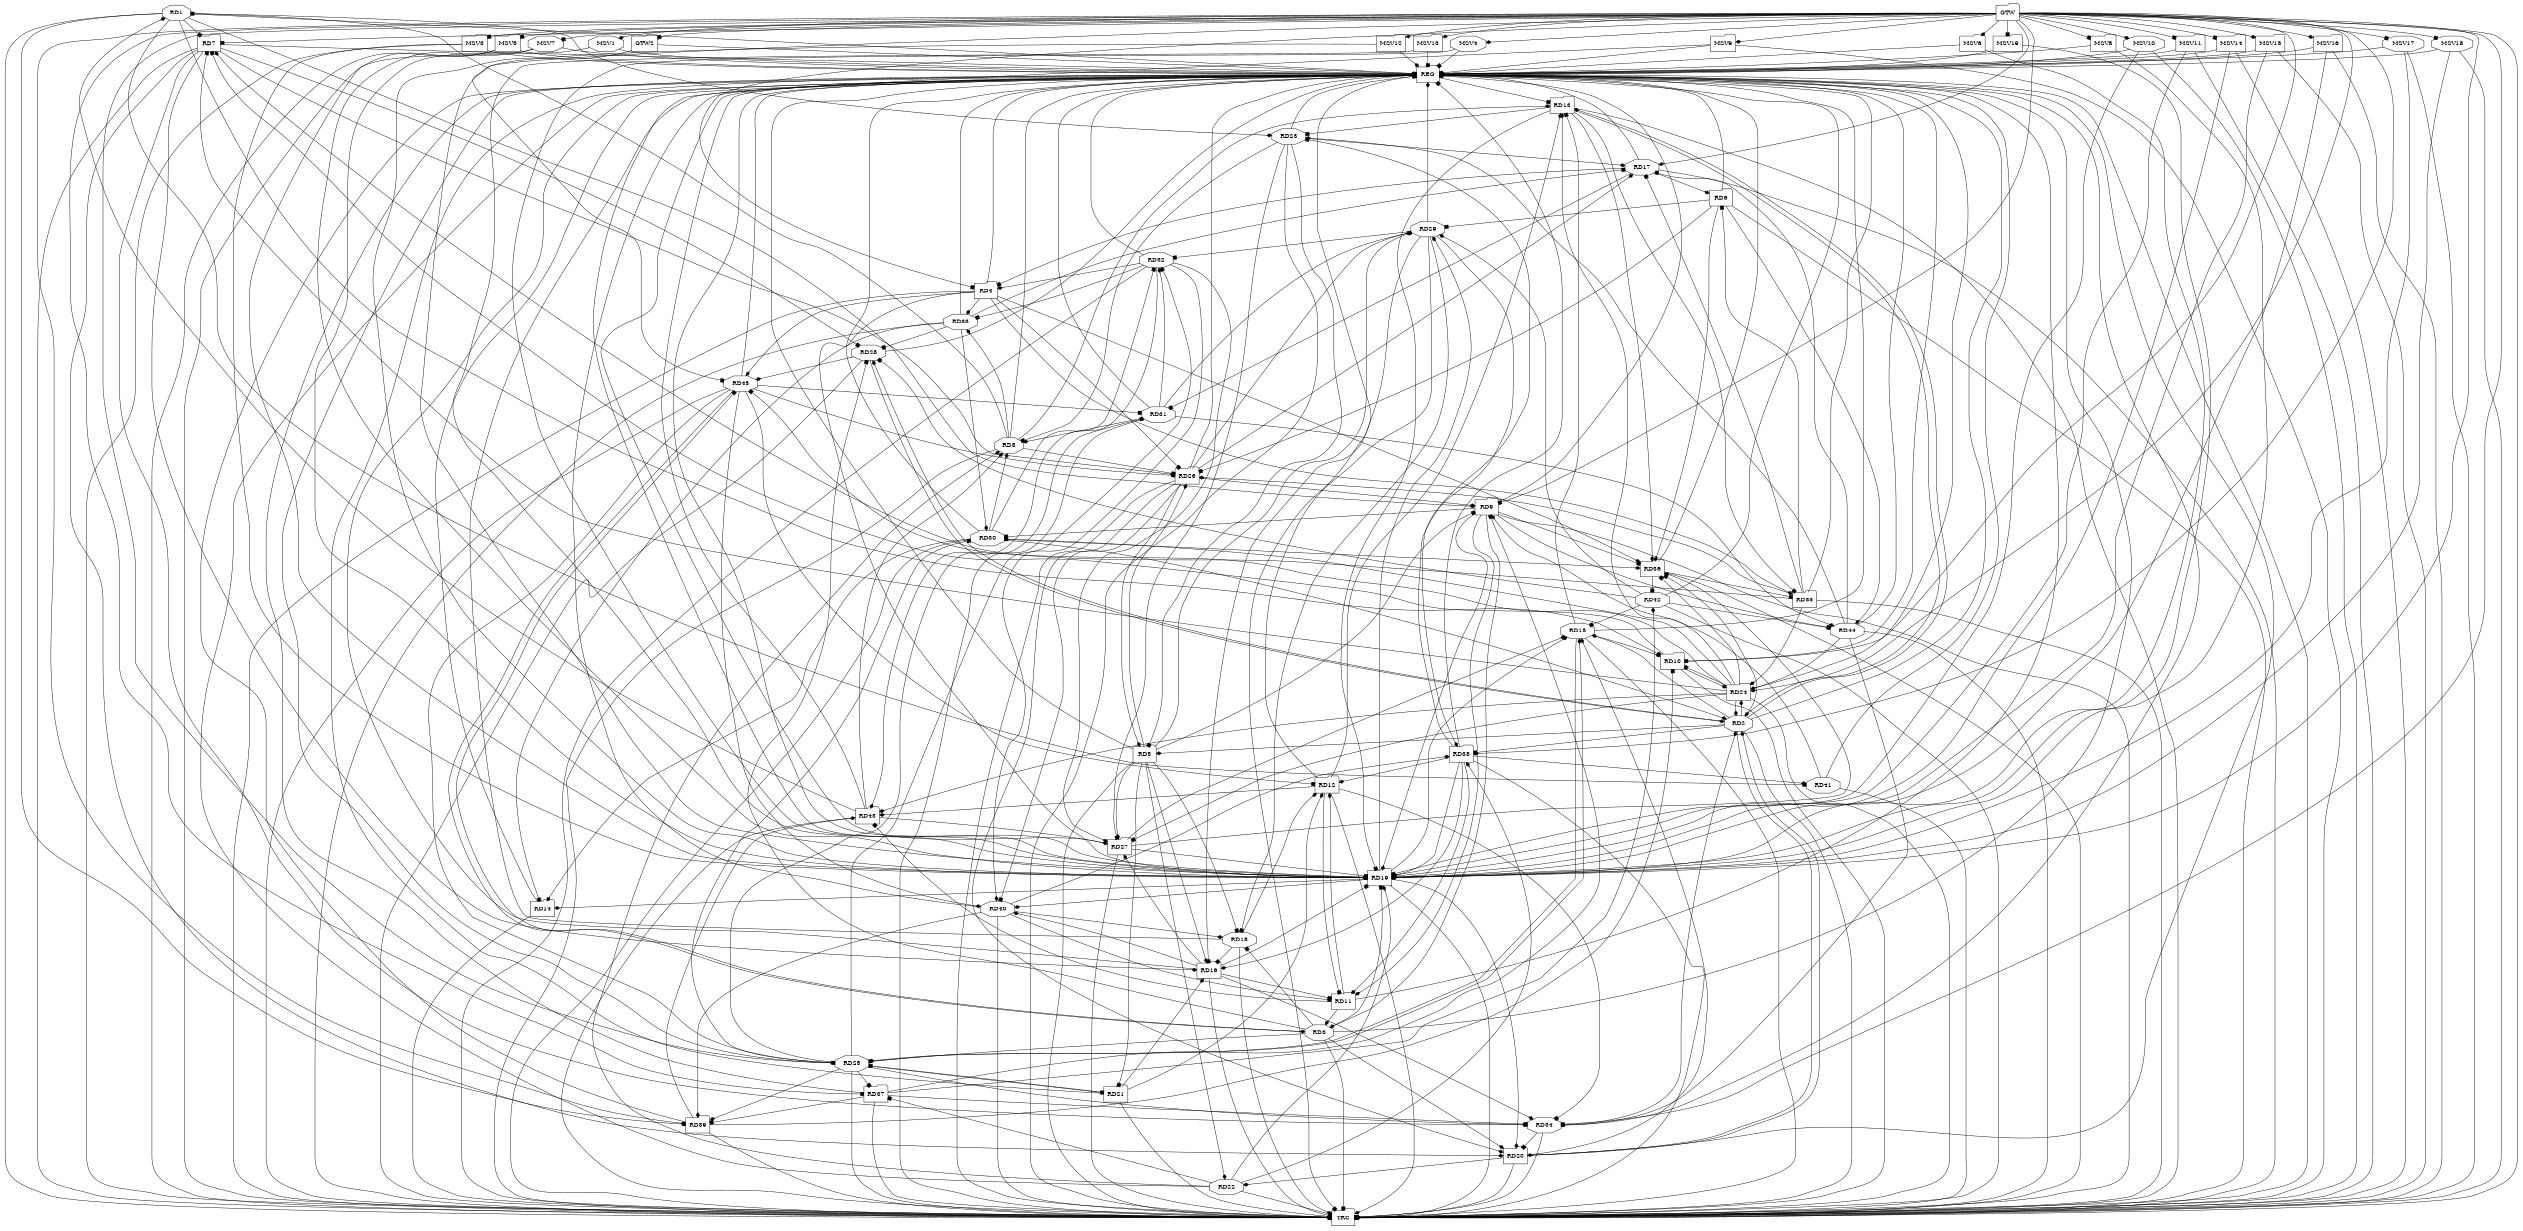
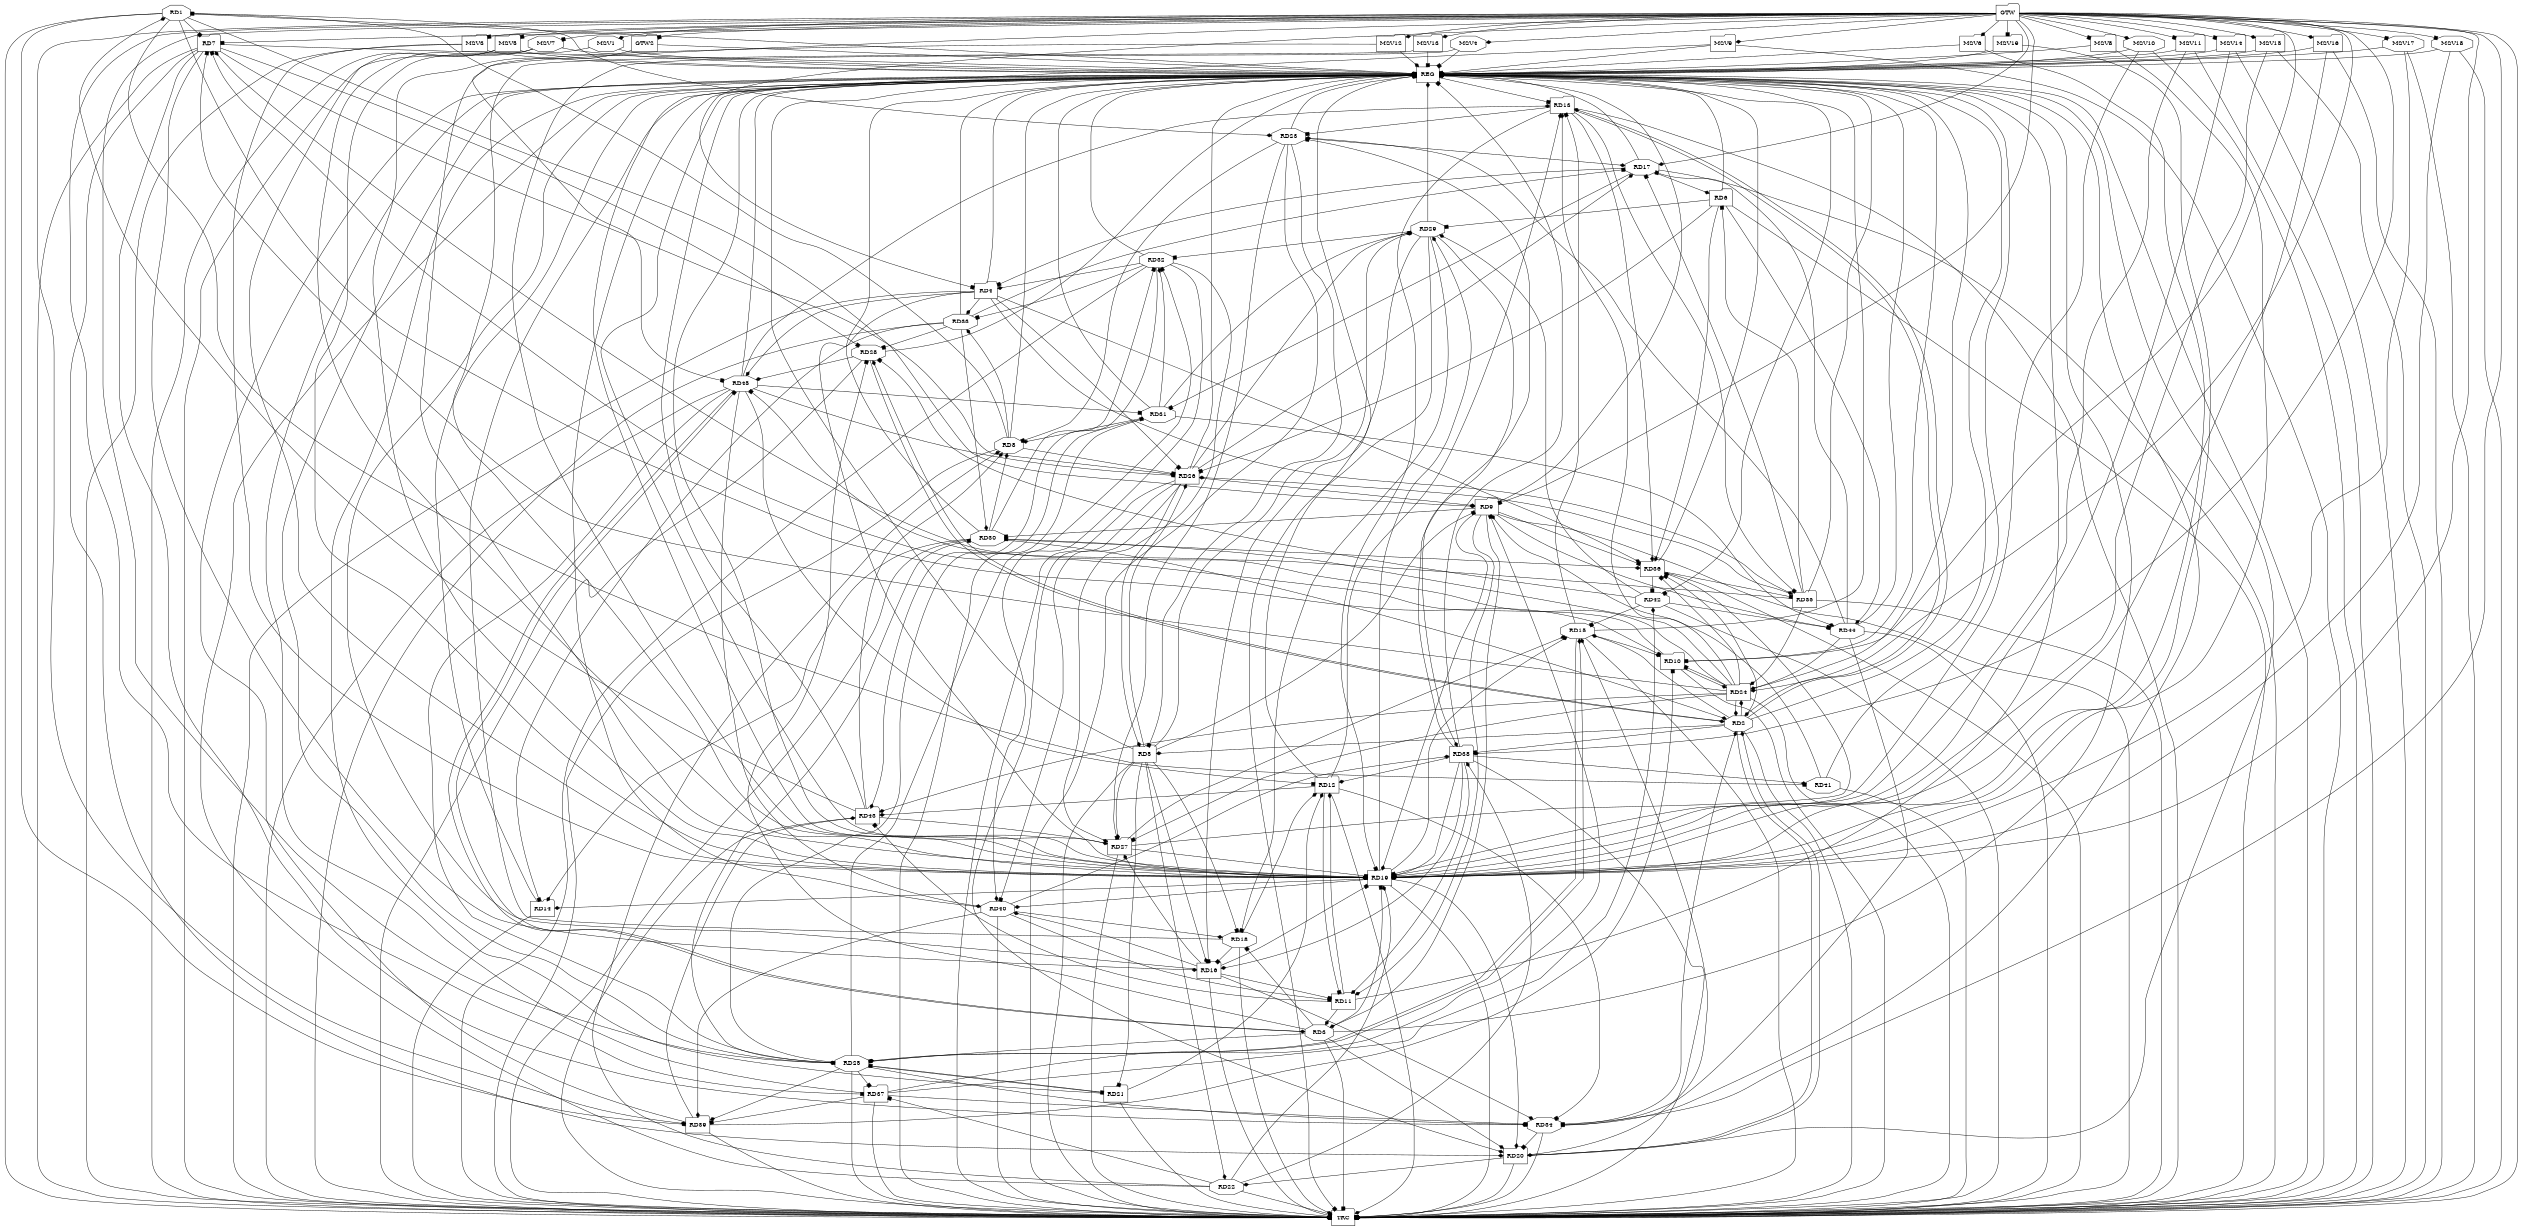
(1198, 173) -> (1107, 145)
(1839, 186) -> (1831, 182)
(1160, 1038) -> none
